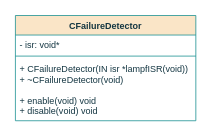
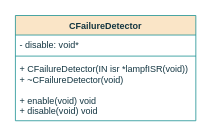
(44, 45) -> (53, 45)
